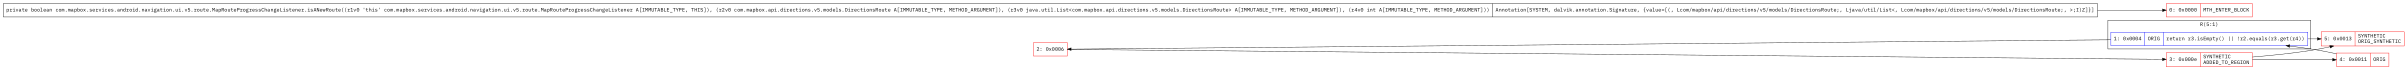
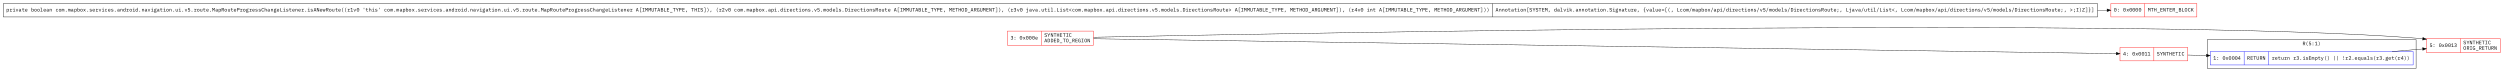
(2154, 39) -> (2256, 58)
(2380, 42) -> (2480, 48)
(1050, 49) -> none
(2380, 60) -> (2171, 54)
